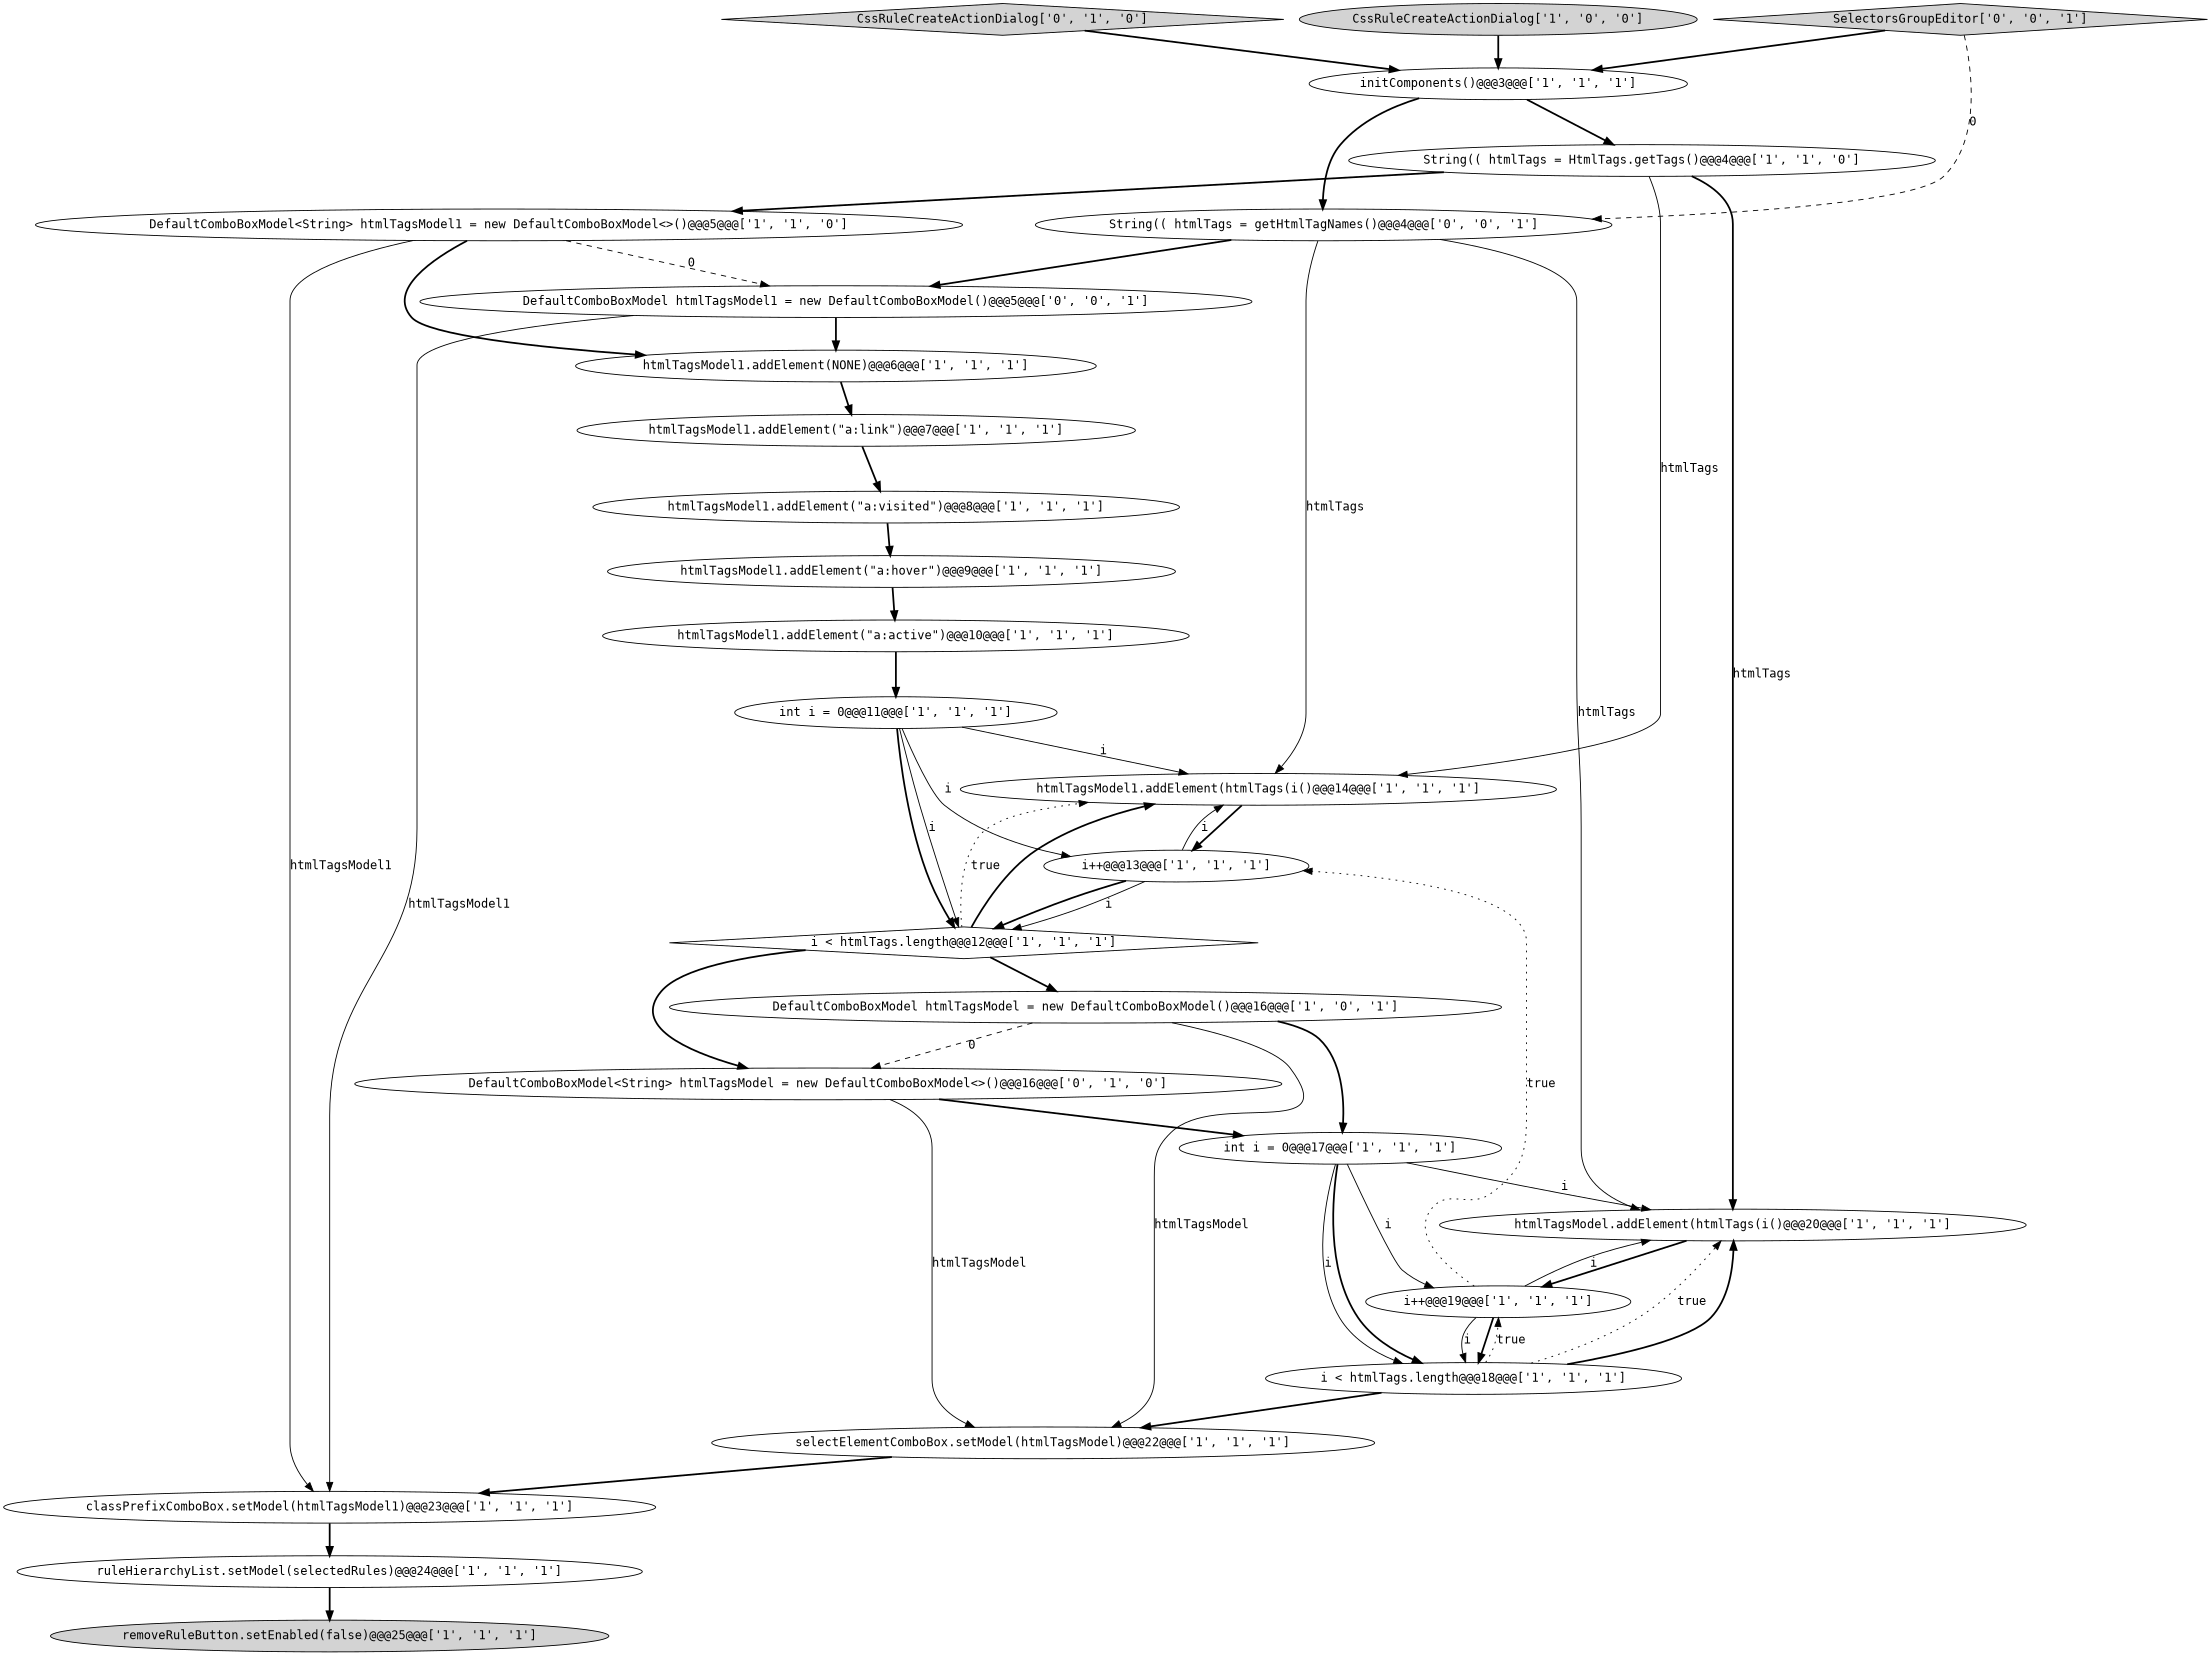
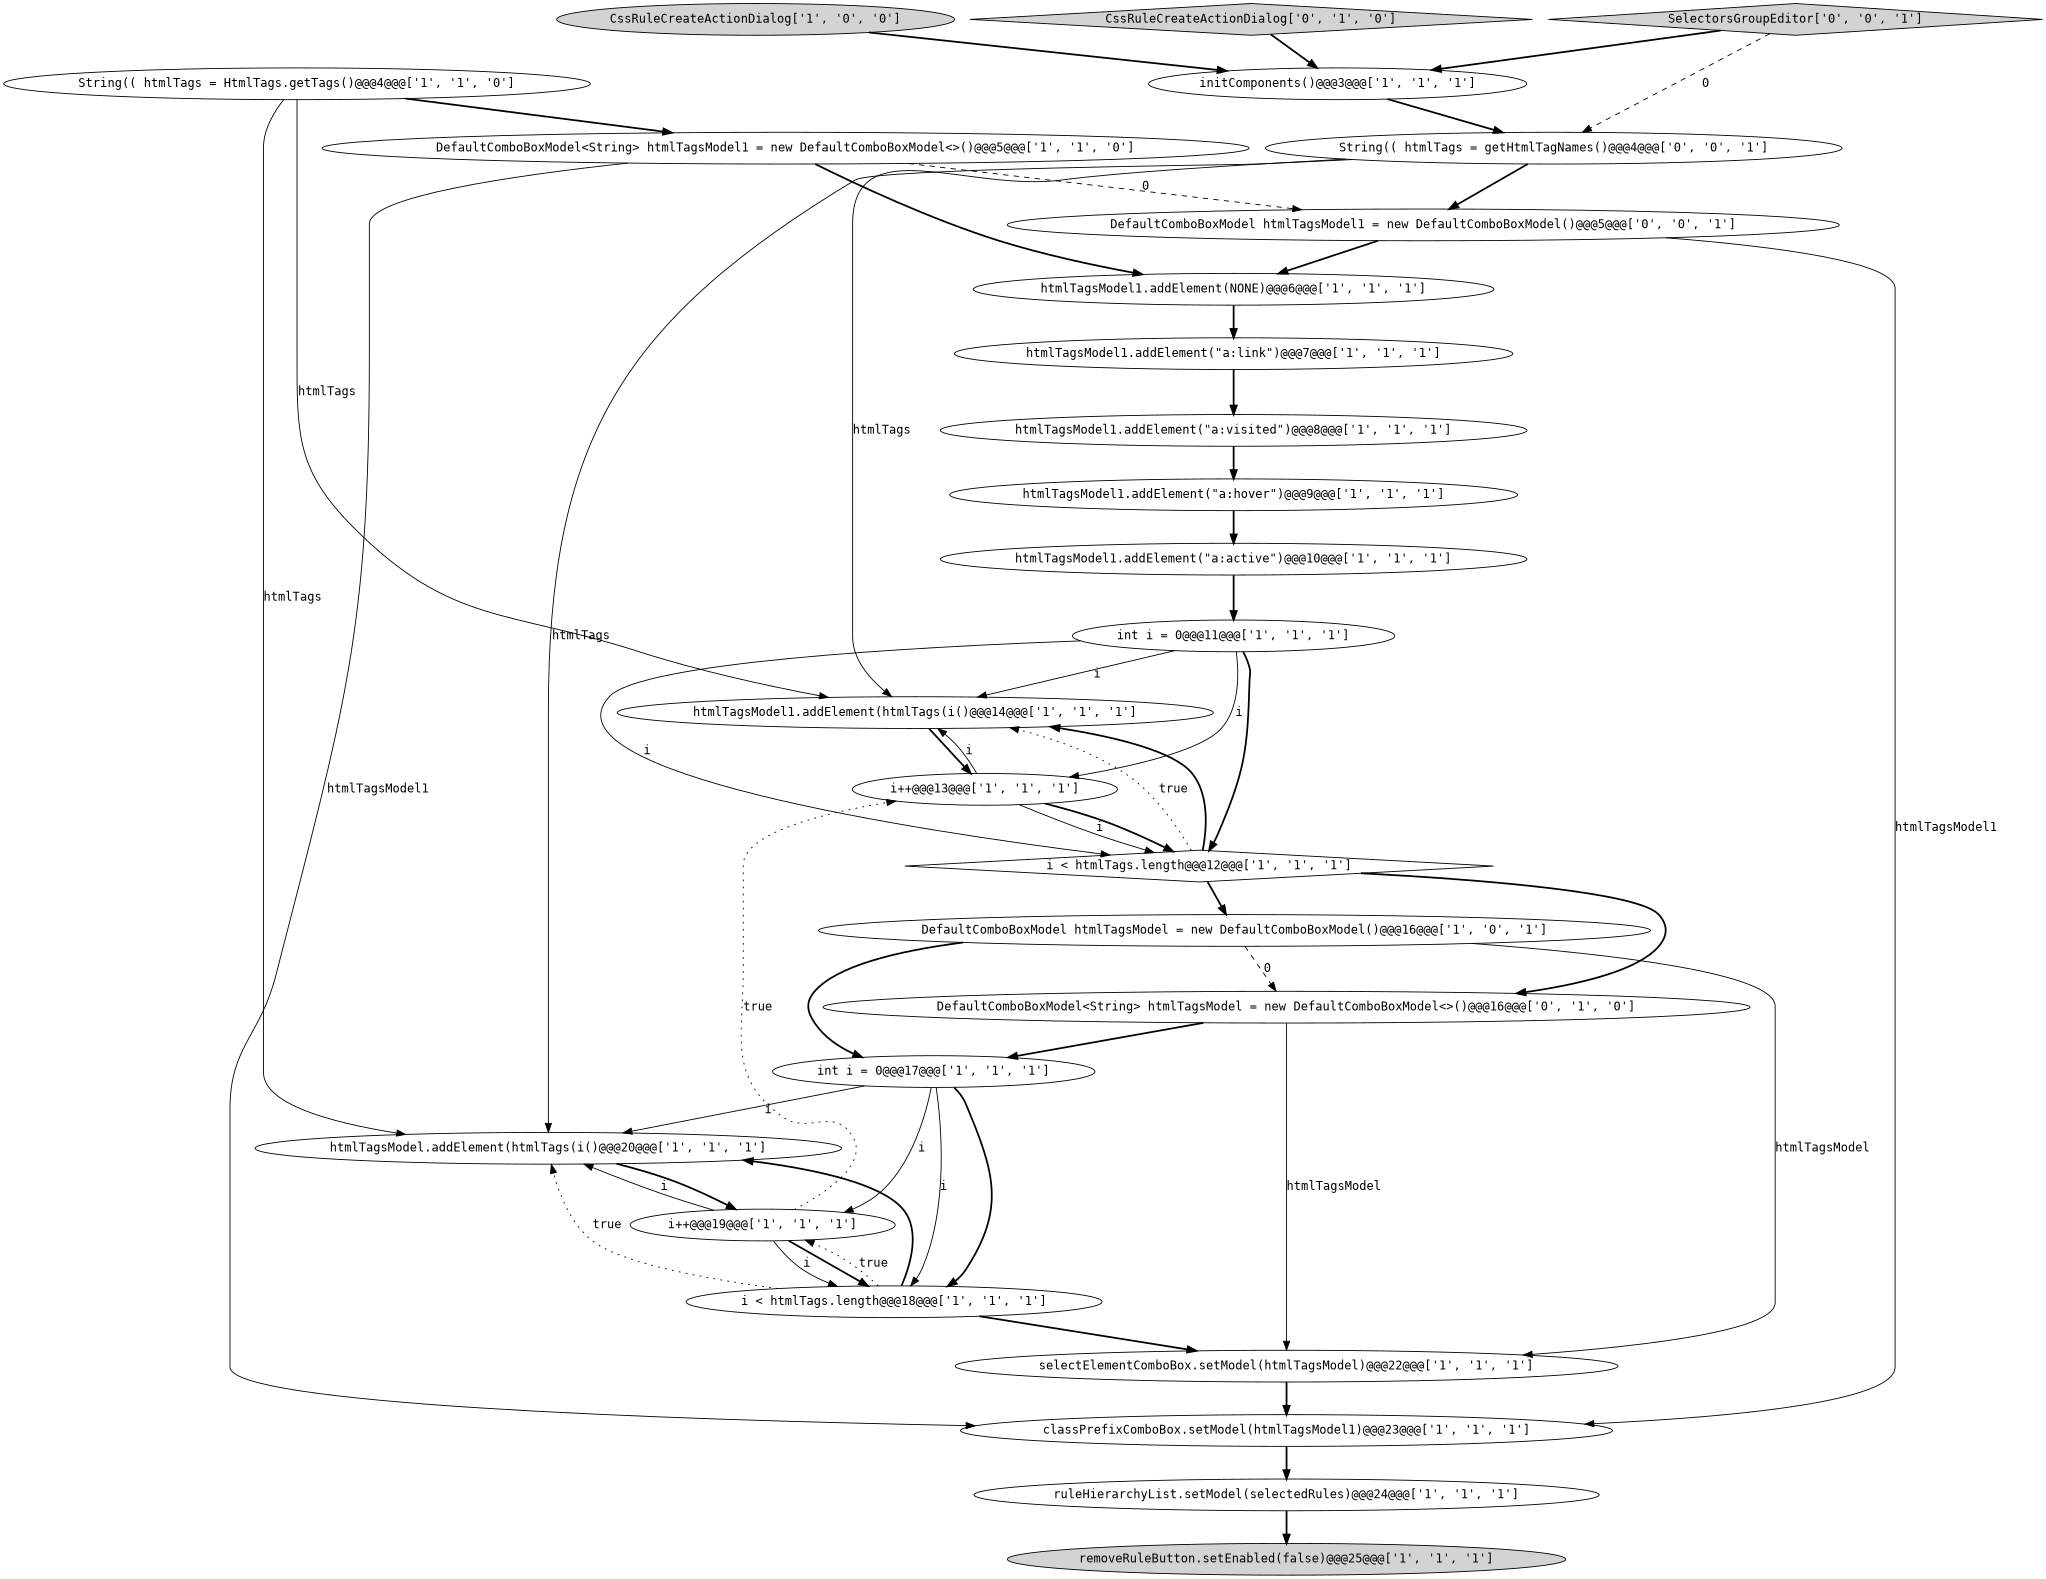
(1566, 120) -> none
(1733, 679) -> (263, 661)
